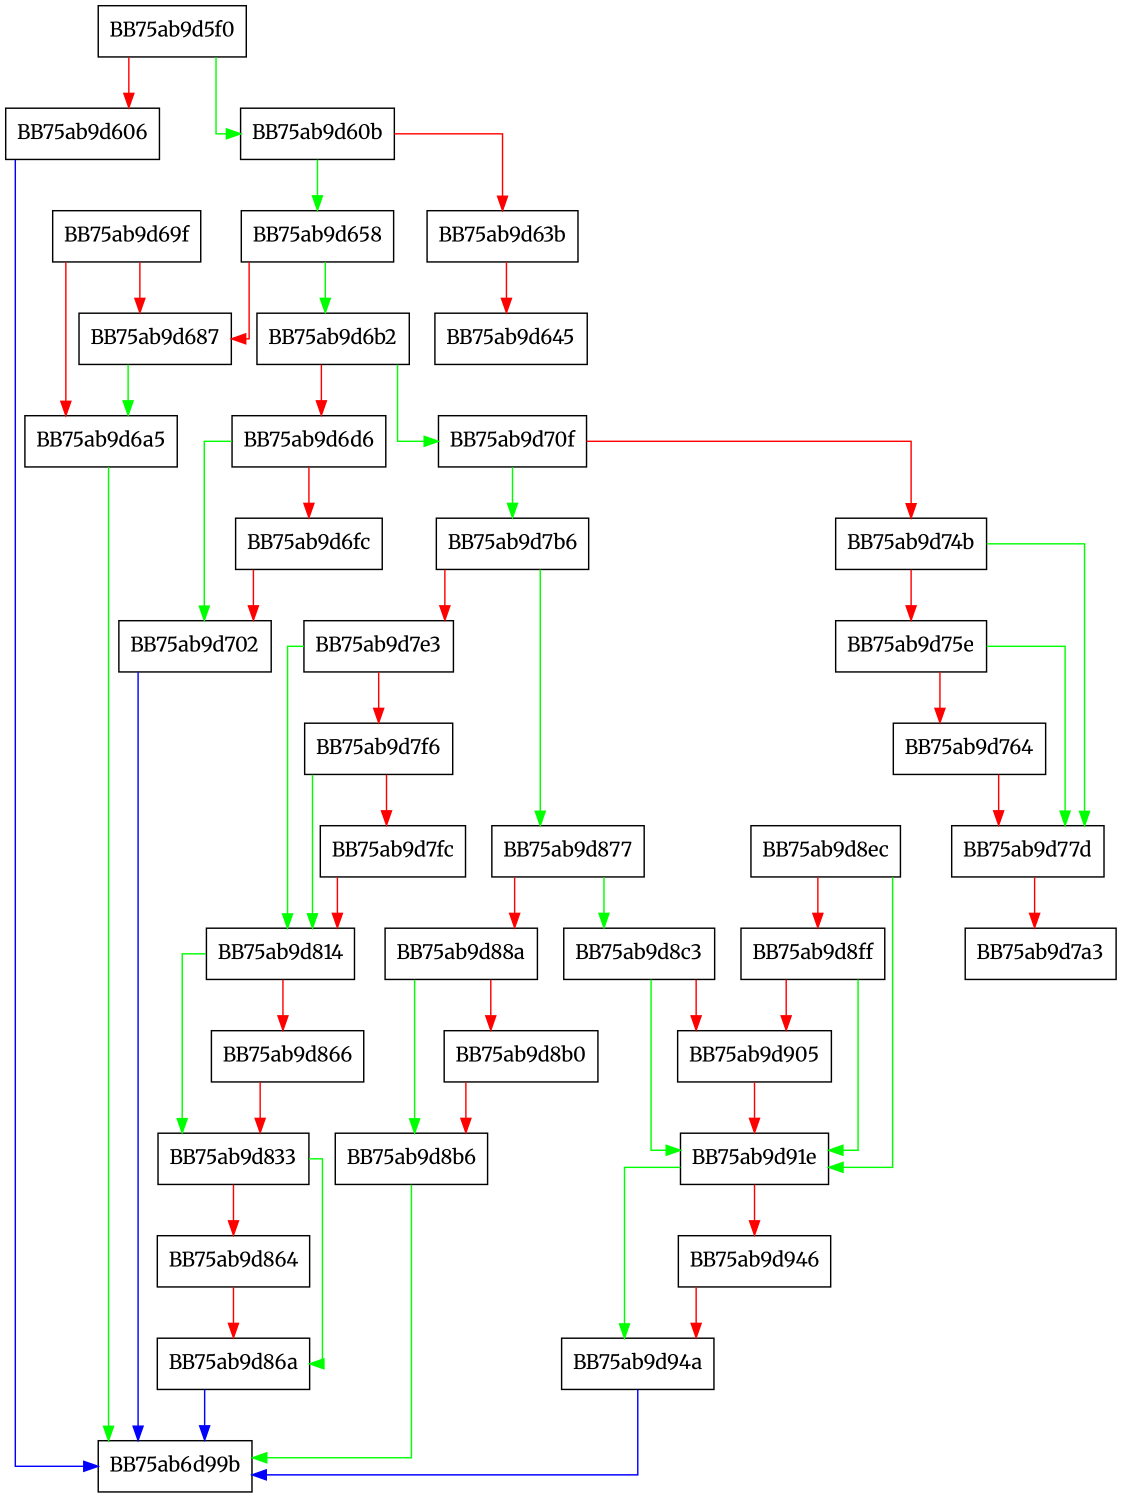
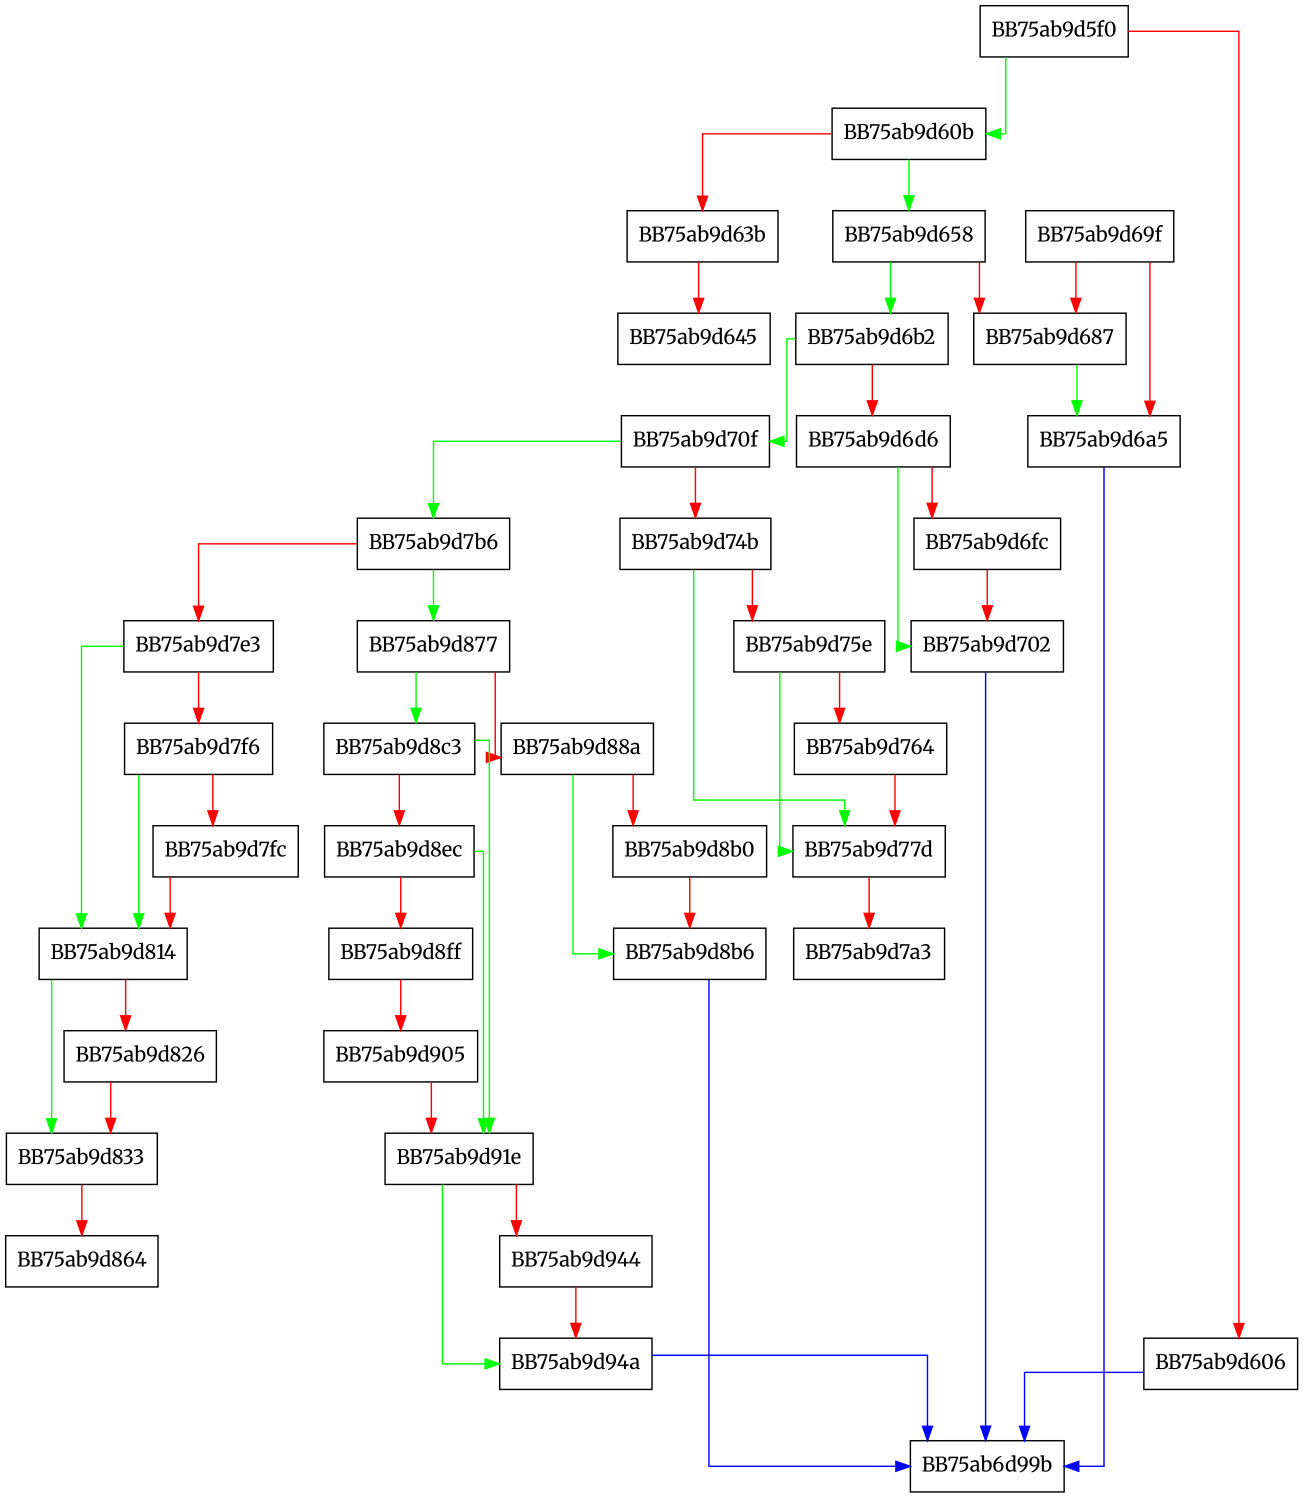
(109, 947) -> (1104, 979)
(696, 998) -> (399, 793)
(288, 1056) -> (140, 1056)
(858, 1072) -> none
(755, 1261) -> (576, 1261)
(233, 1364) -> none
(411, 1394) -> (709, 1317)
